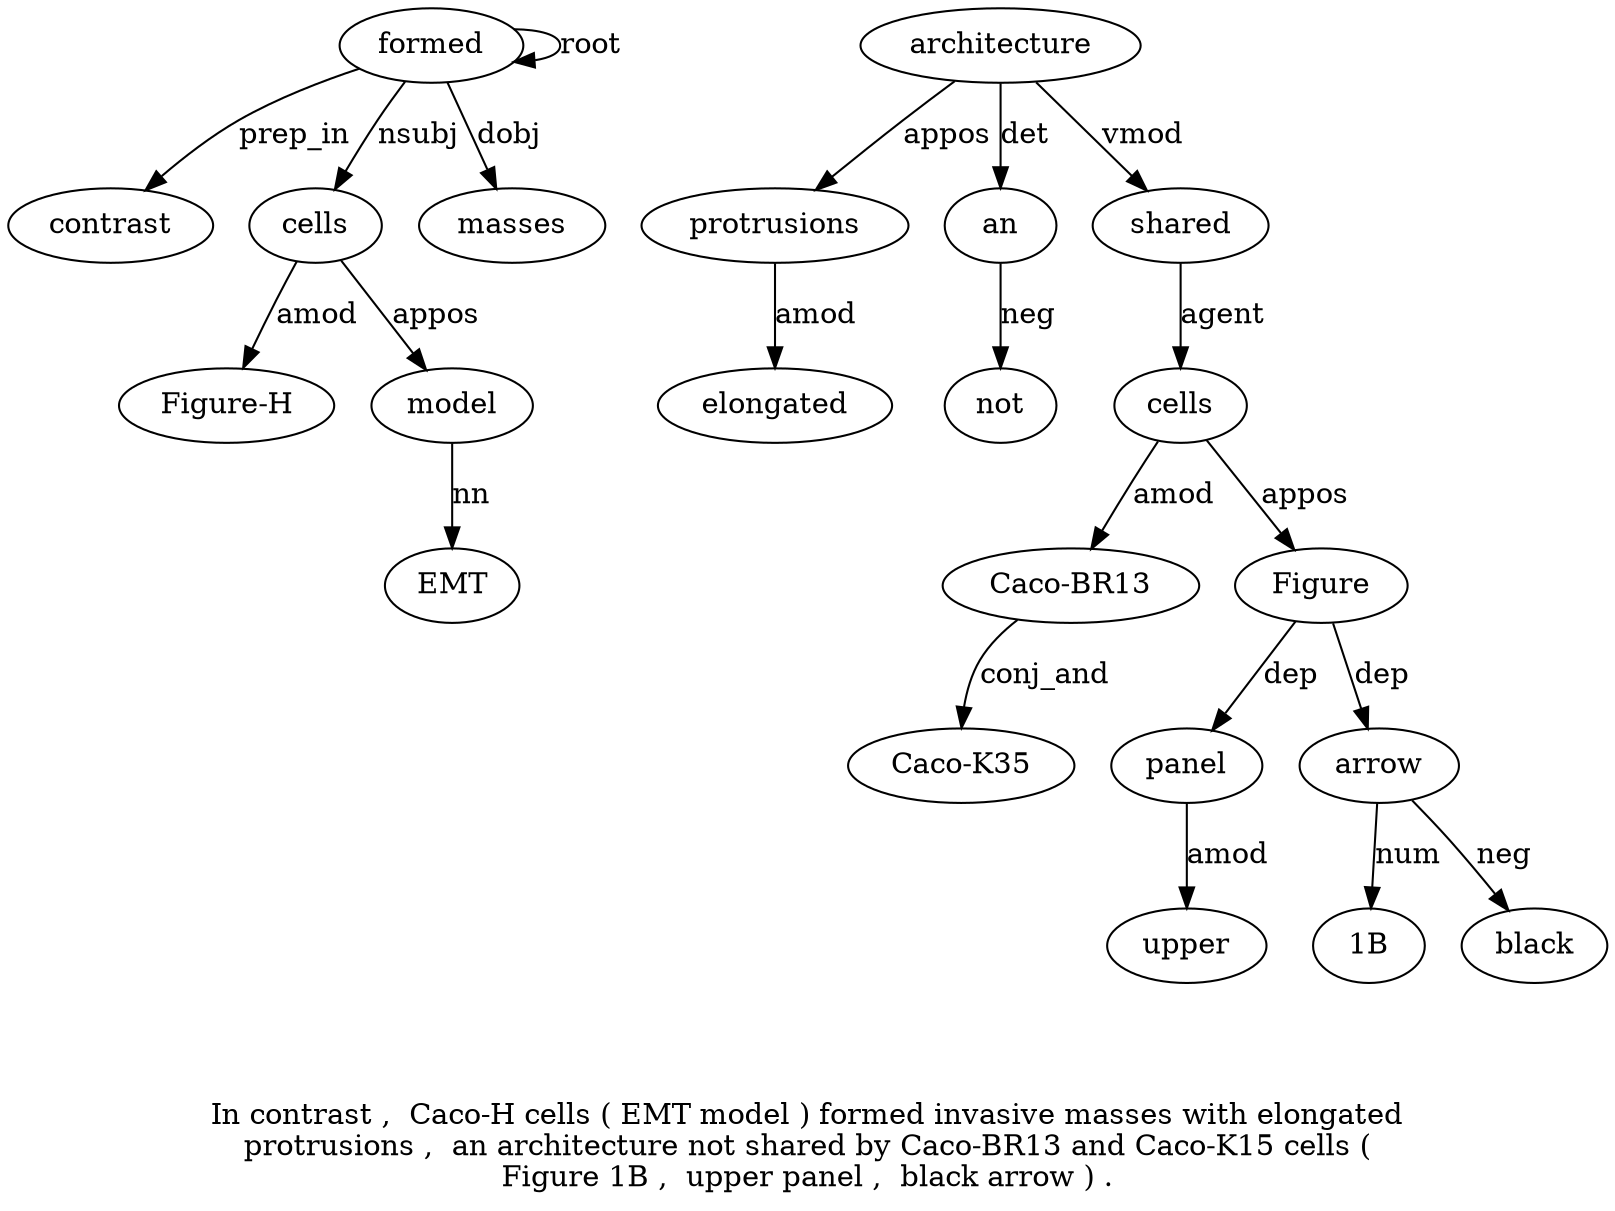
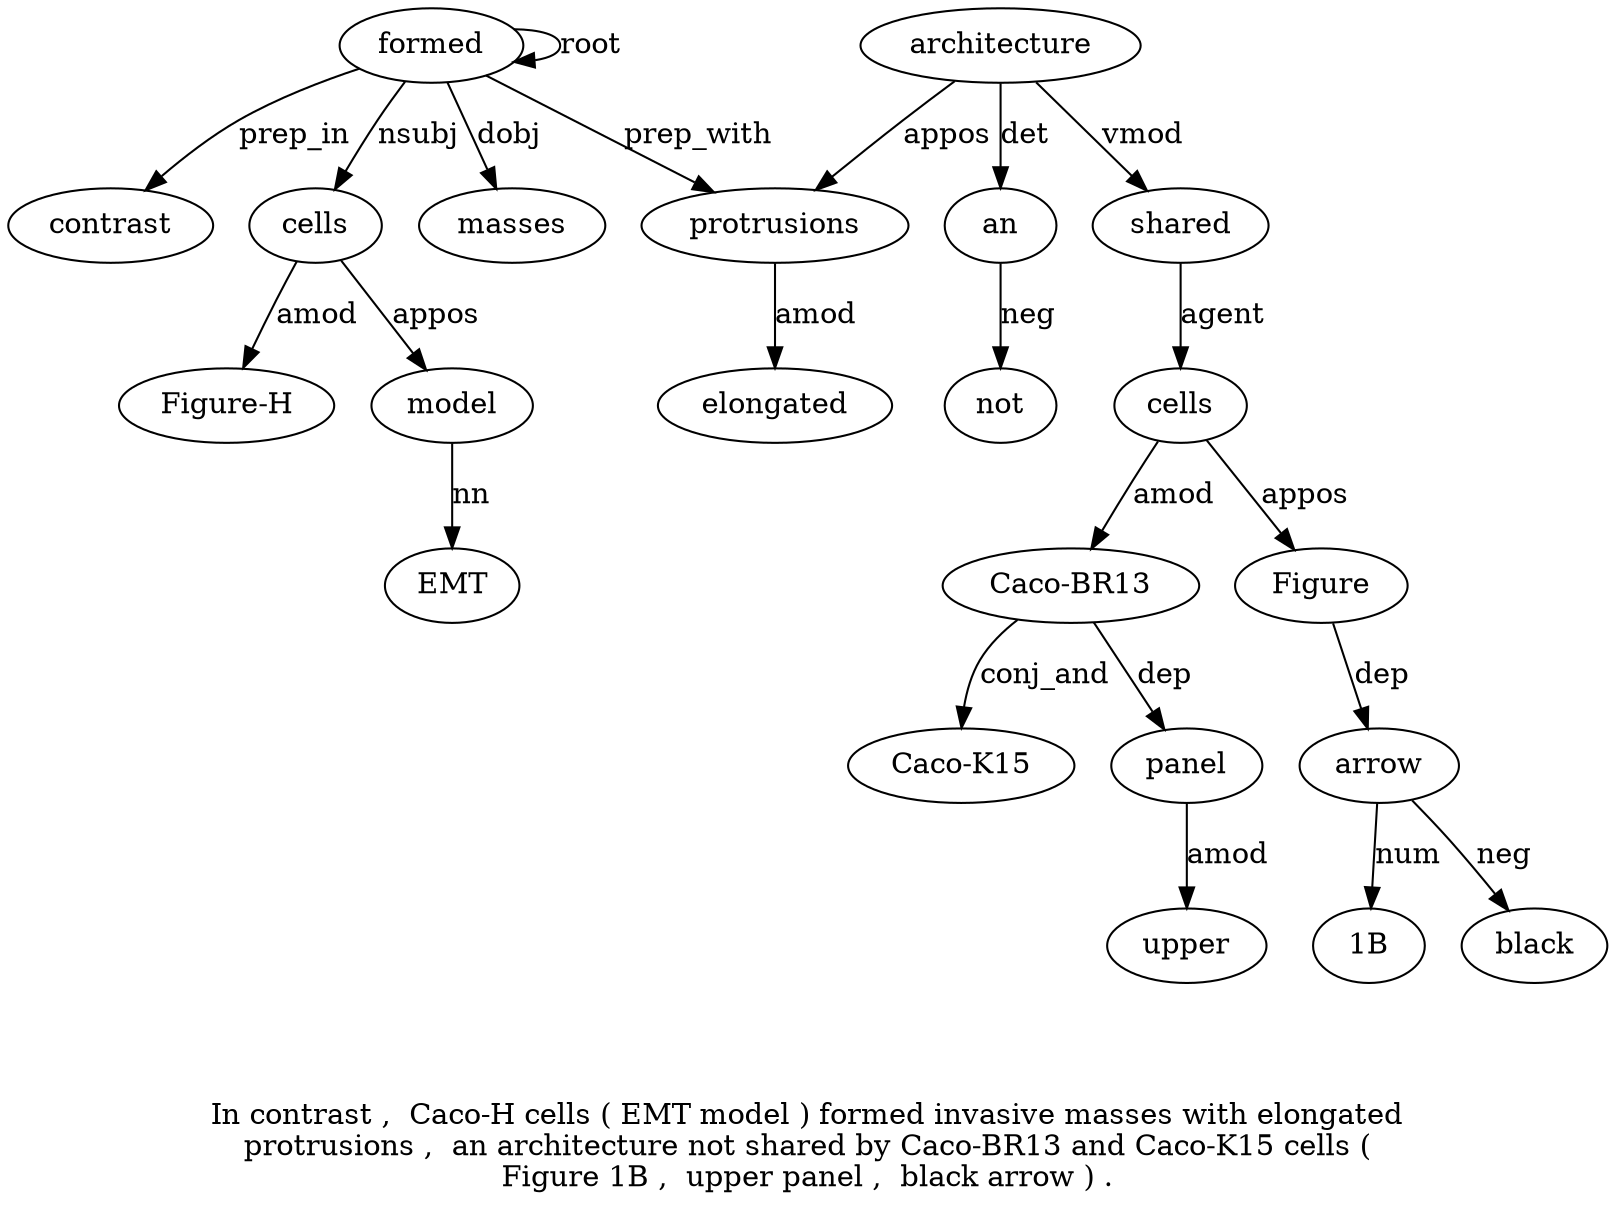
none -> (590, 129)
(1260, 667) -> (1123, 667)
(961, 766) -> (961, 766)
